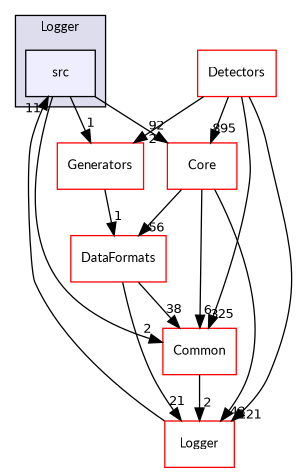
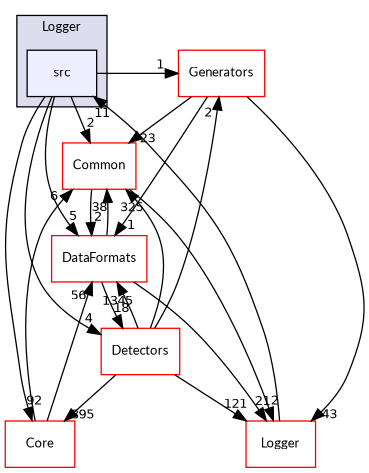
none -> (166, 116)
none -> (46, 163)
none -> (91, 206)
none -> (26, 223)
(253, 299) -> (350, 244)
none -> (109, 300)
none -> (131, 311)
